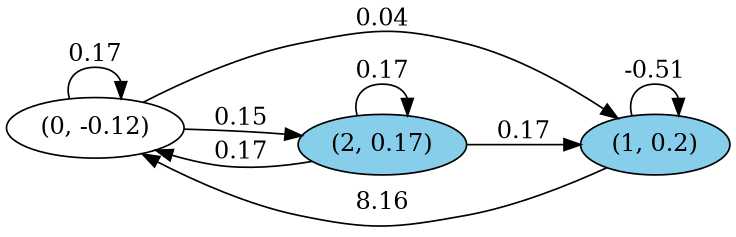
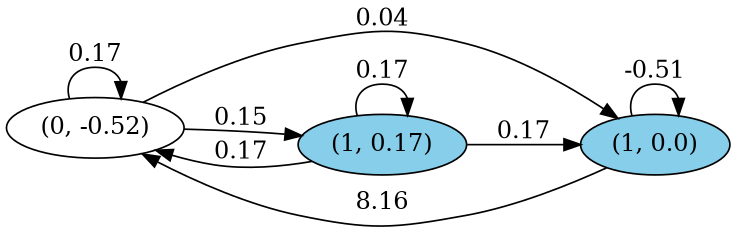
(95, 128) -> (95, 128)
(382, 145) -> (382, 145)
(655, 145) -> (655, 145)
